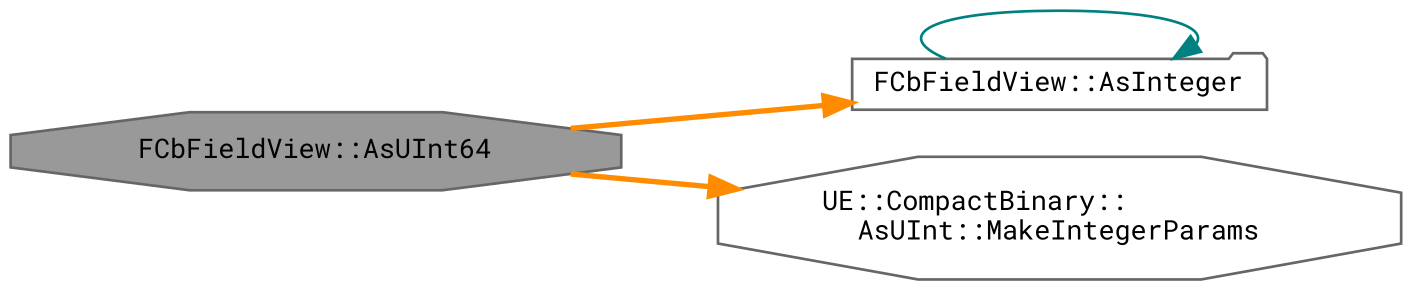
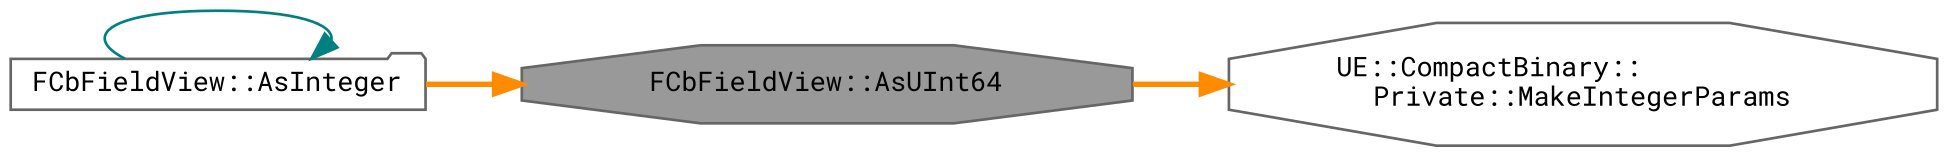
(697, 117) -> (460, 84)
(1060, 218) -> (1583, 84)
